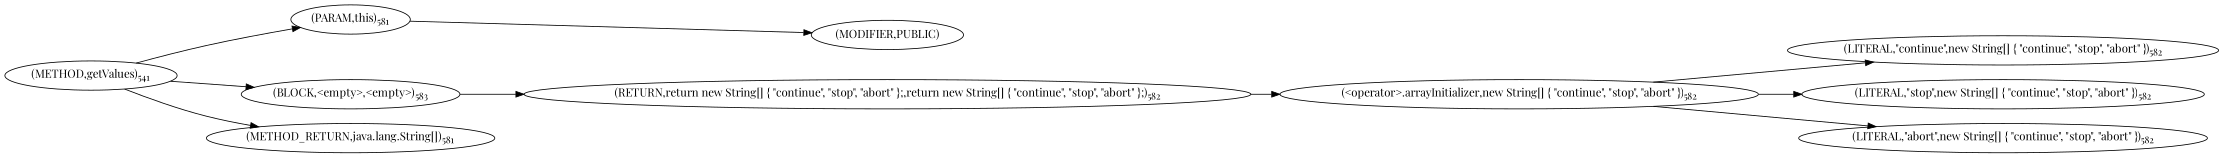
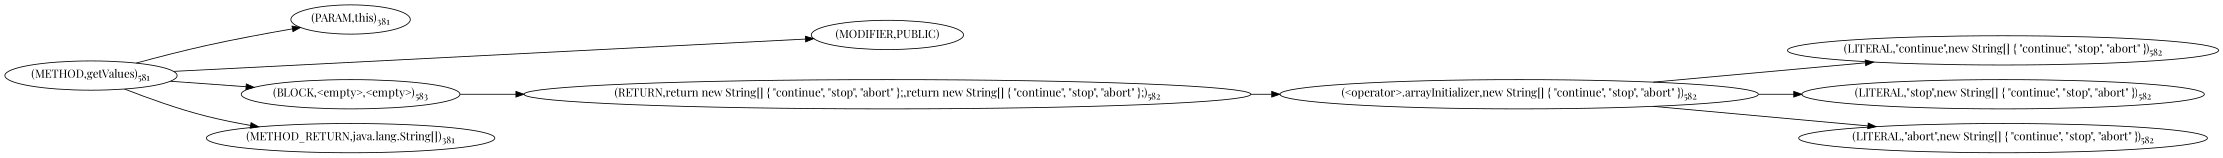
(384, 18) -> (384, 18)
(607, 27) -> (490, 55)
(144, 74) -> (144, 74)
(448, 137) -> (448, 137)
